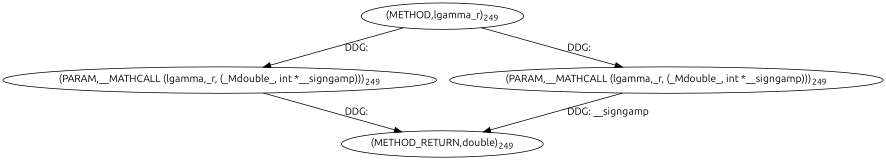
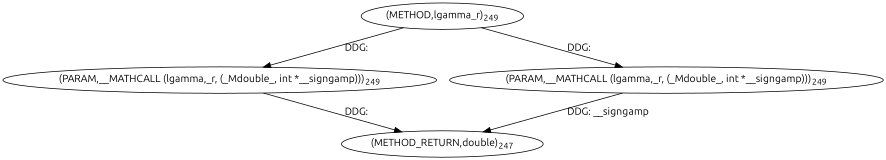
(506, 143) -> (506, 143)
